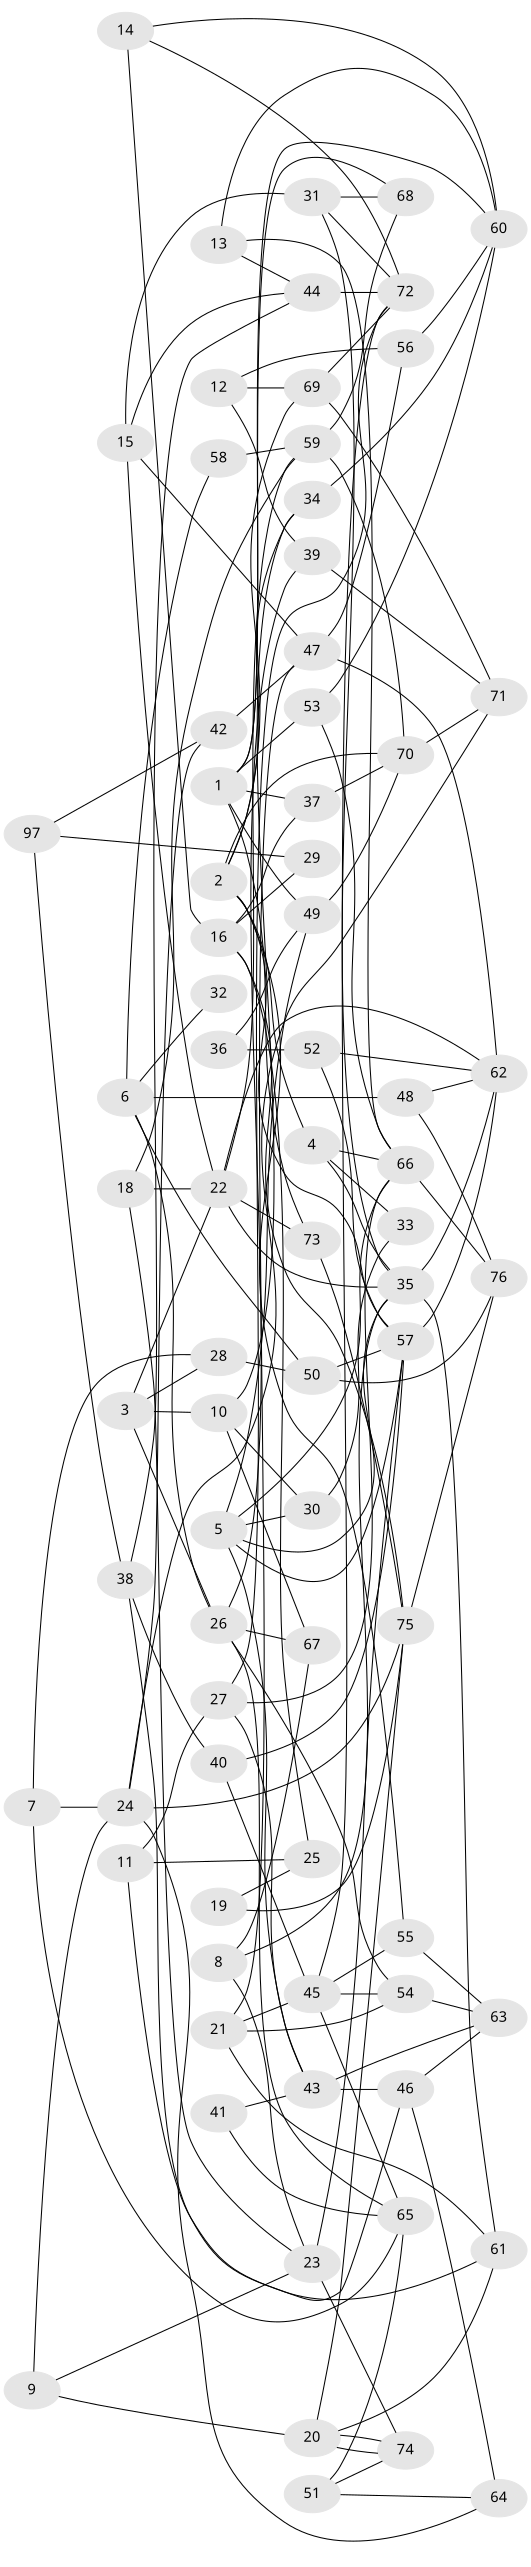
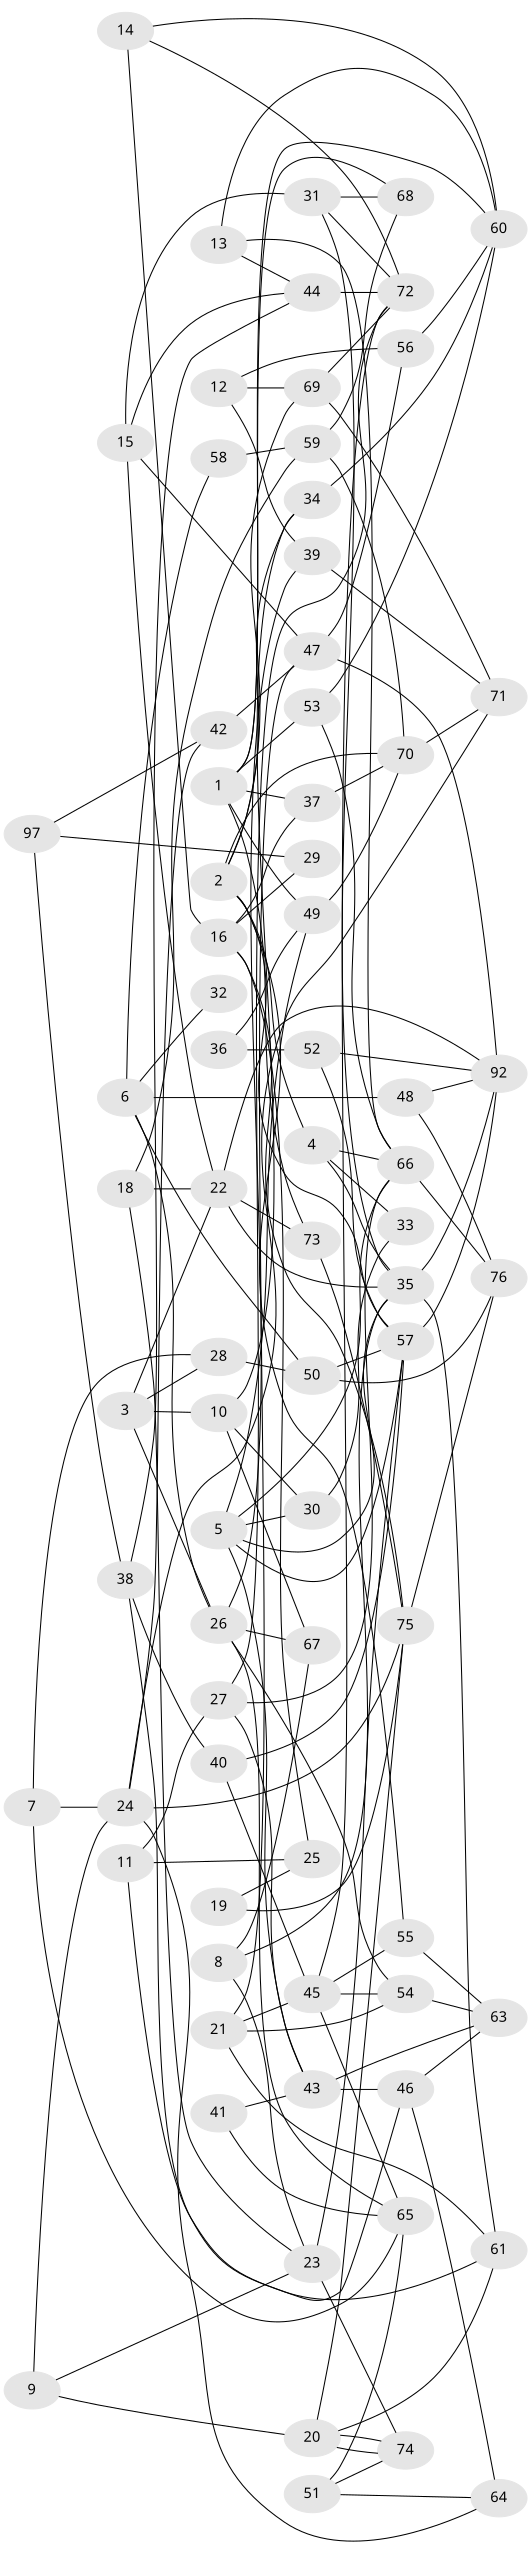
(253, 813) -> none
(499, 1074) -> (499, 1074)
